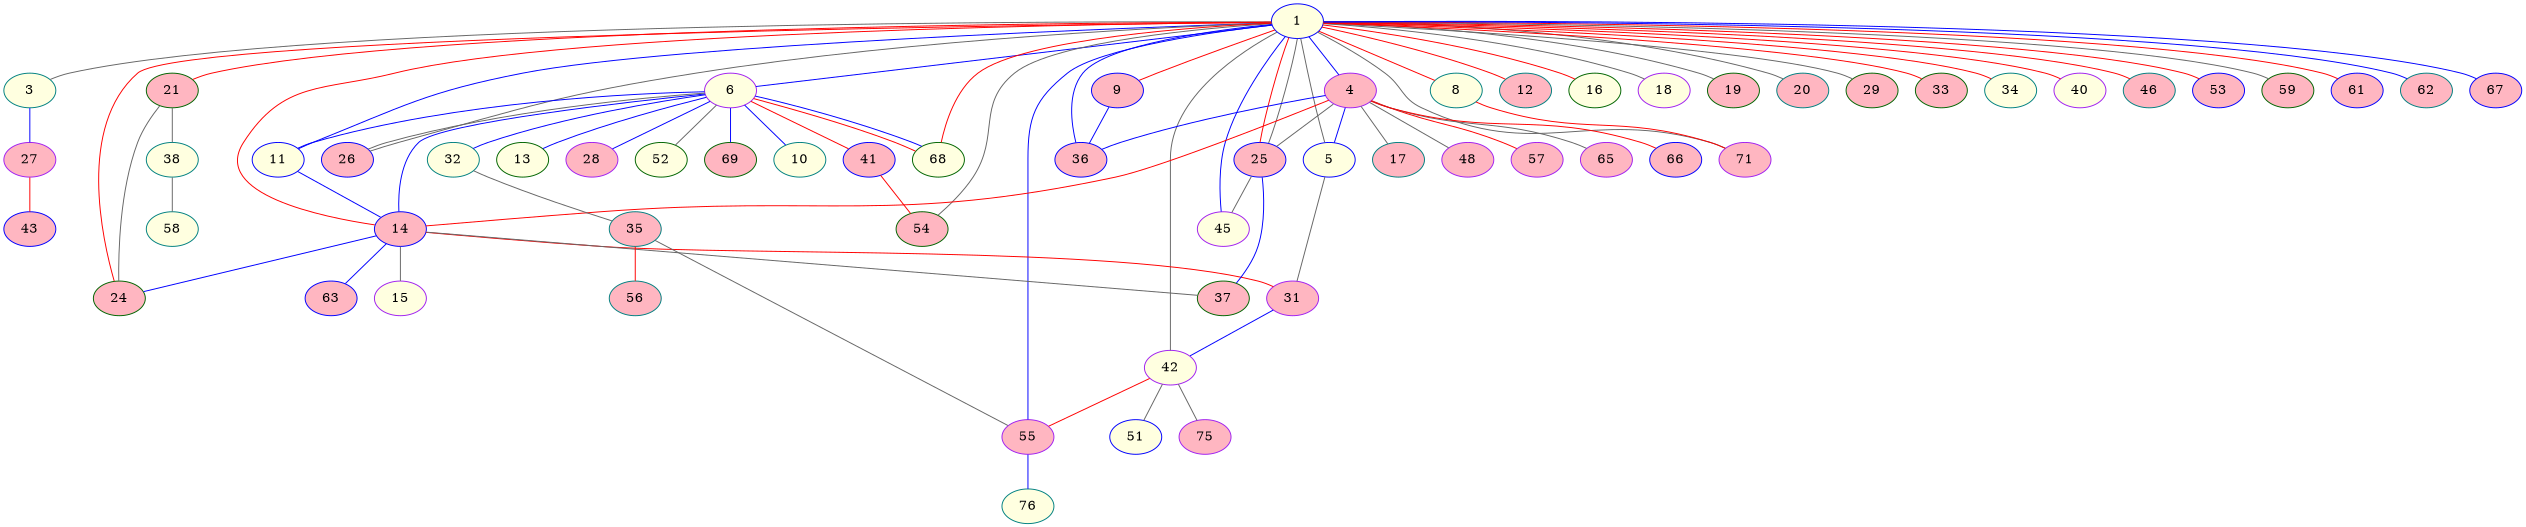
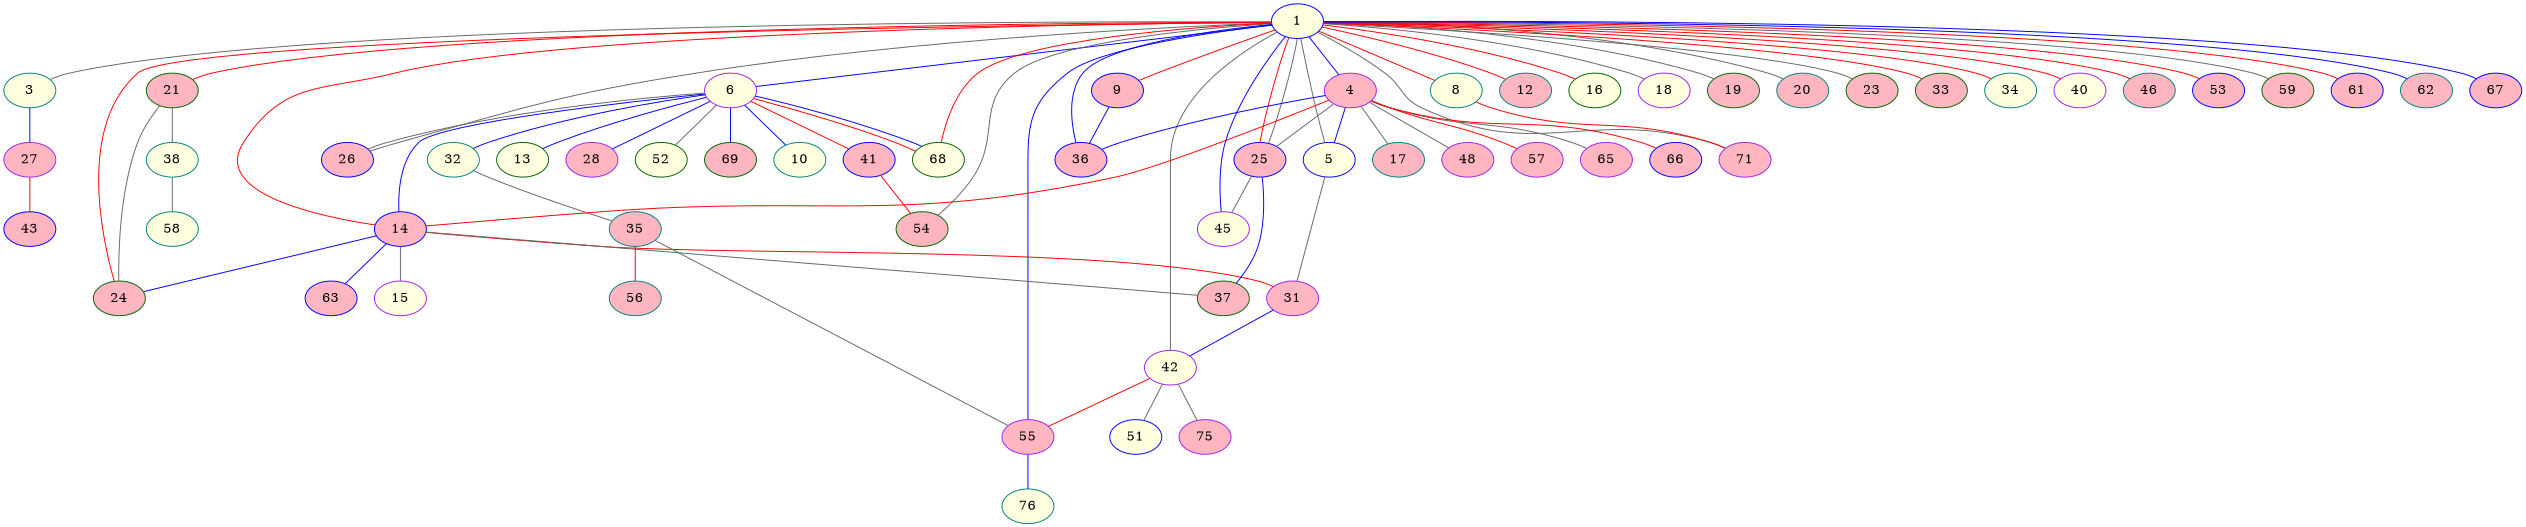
(1872, 90) -> (1872, 90)
(278, 160) -> none
